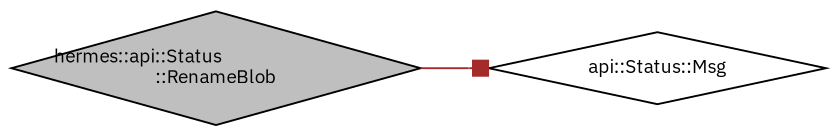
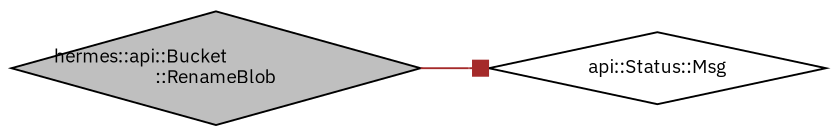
(216, 68) -> (216, 68)
